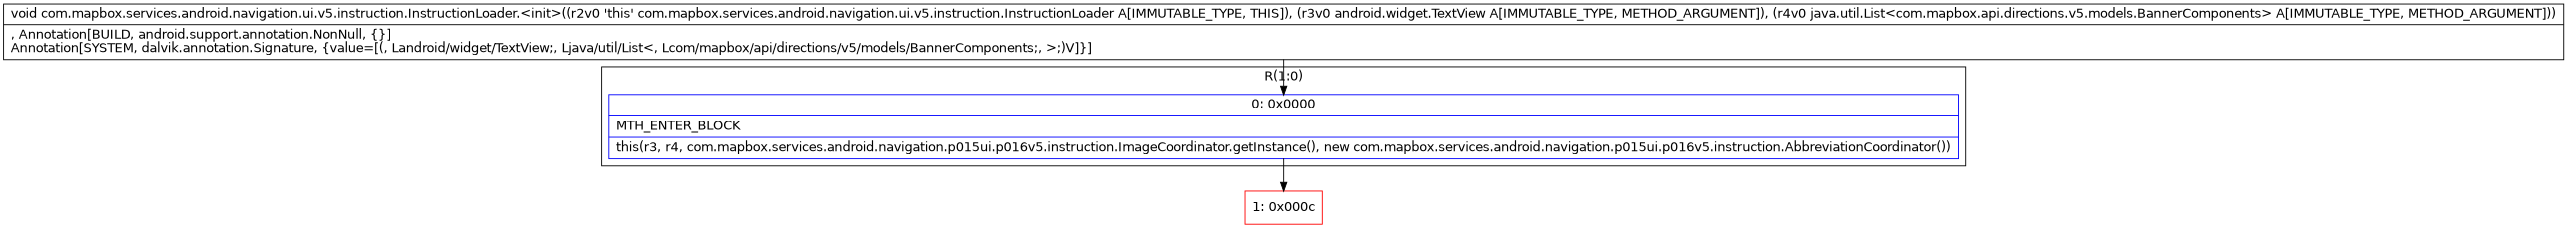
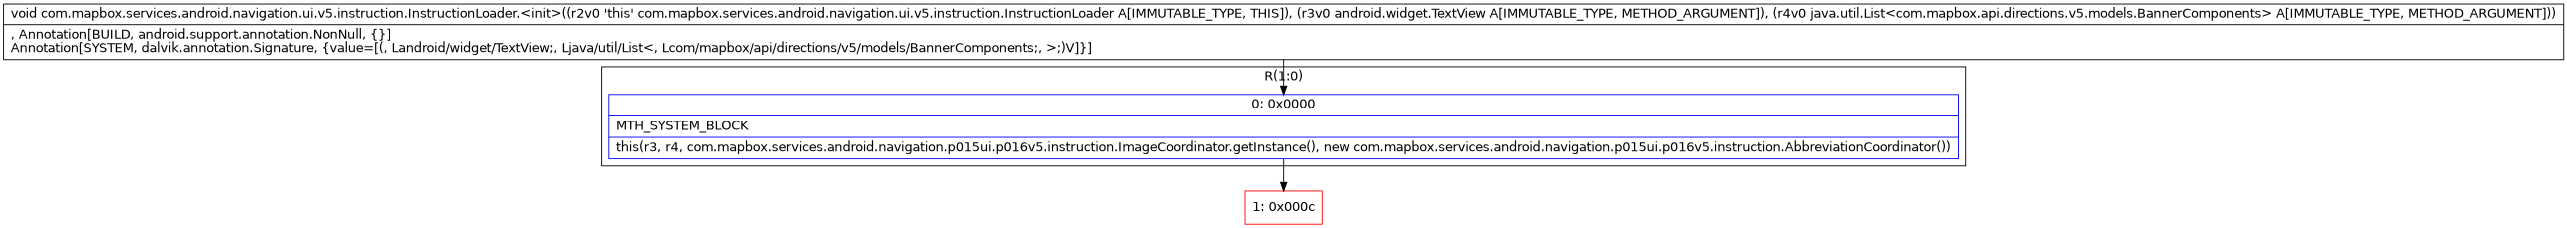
(678, 126) -> (682, 126)
